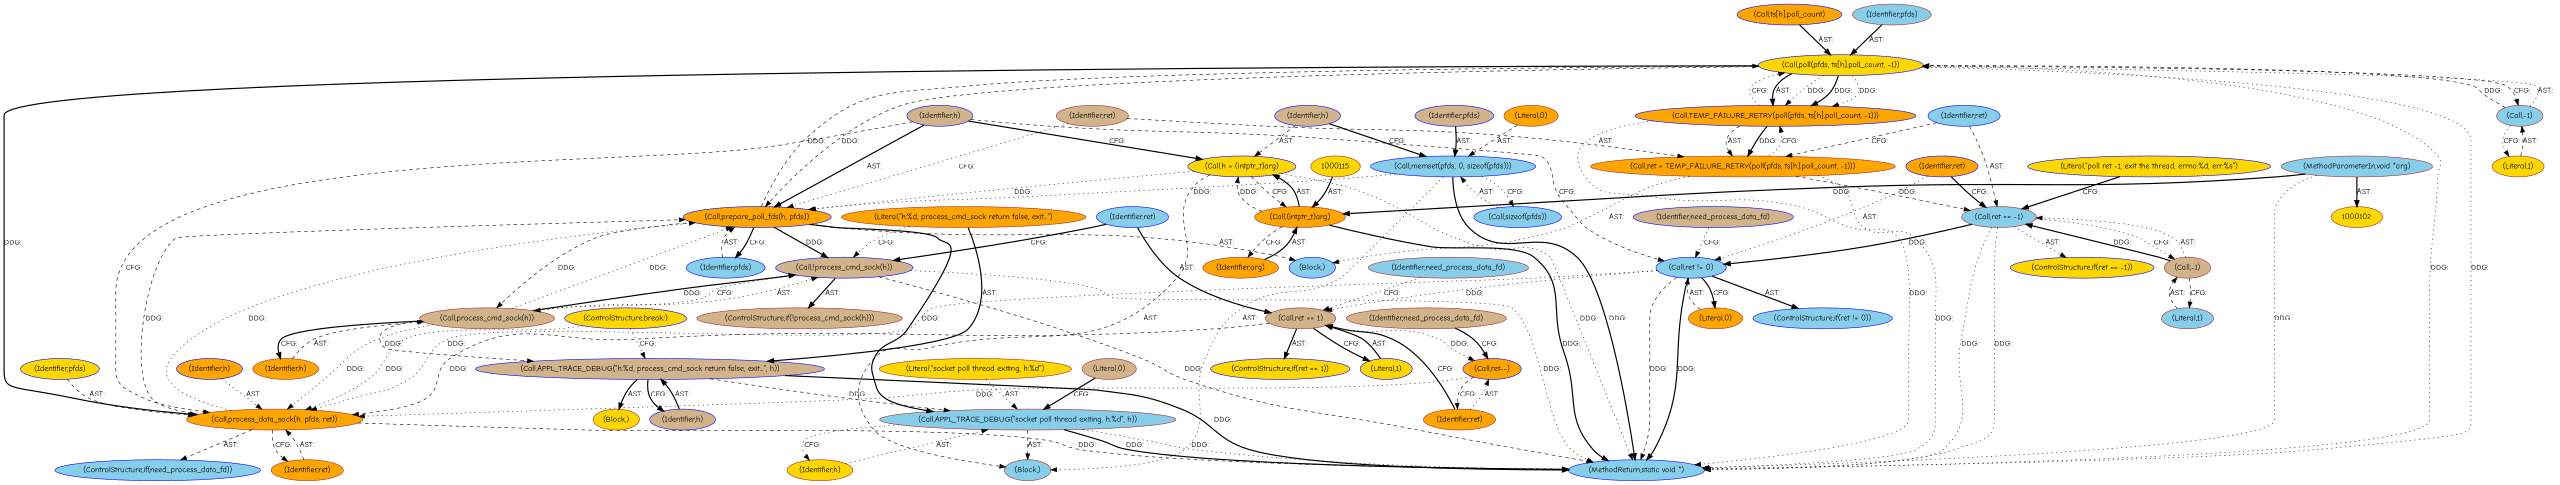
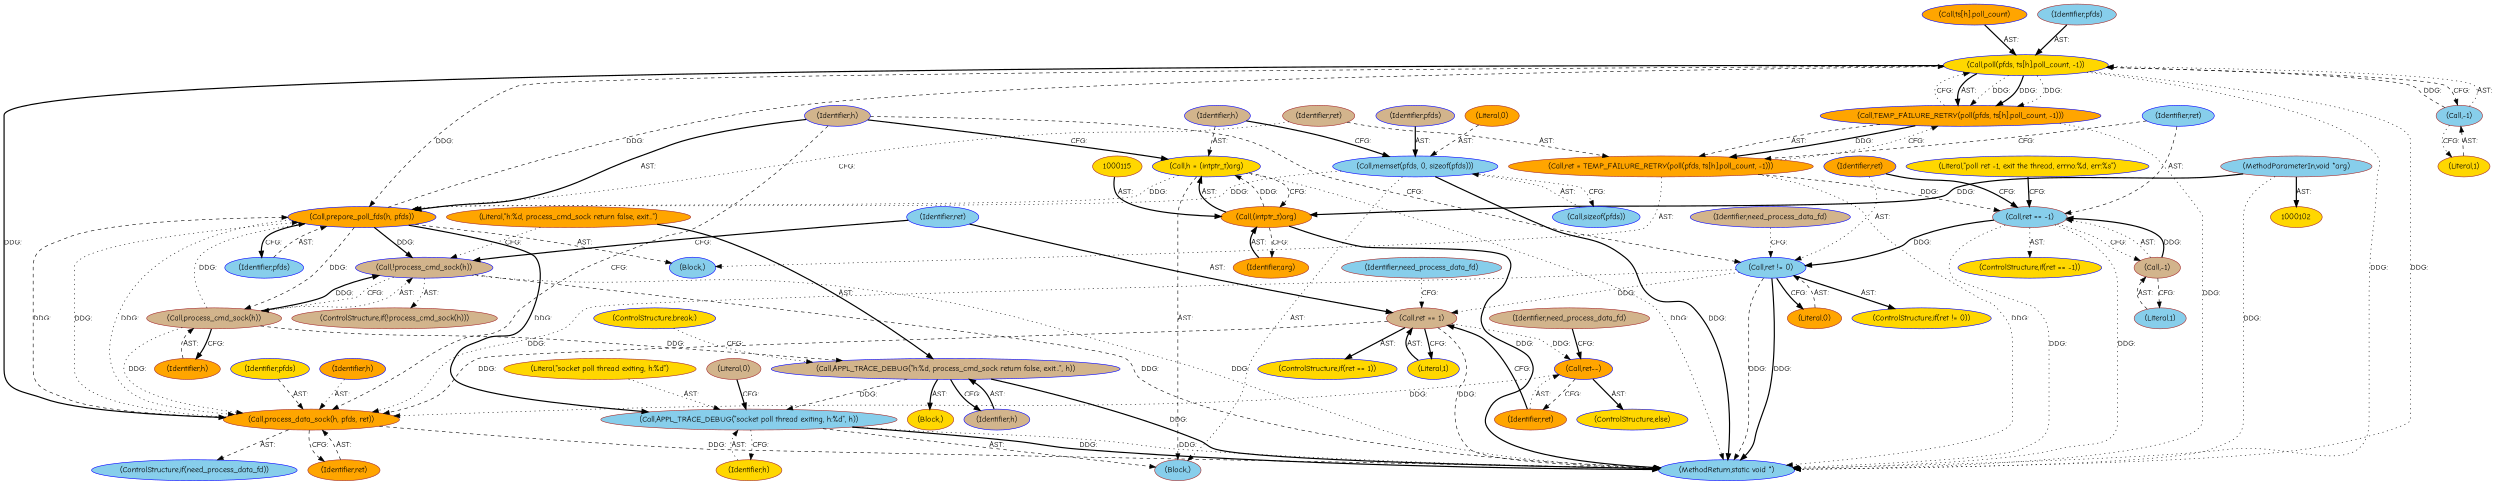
(824, 291) -> (422, 292)
(1823, 318) -> (1922, 318)
(434, 332) -> (122, 306)
none -> (1632, 420)
none -> (1464, 442)
